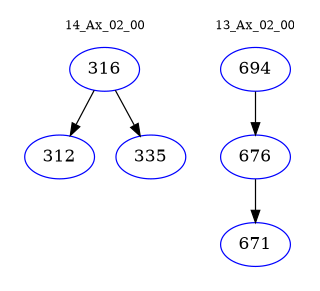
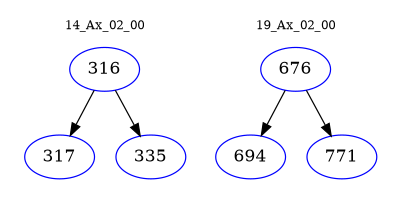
(255, 26) -> (296, 26)
(255, 107) -> (276, 107)
(60, 157) -> (60, 157)
(255, 245) -> (342, 157)
